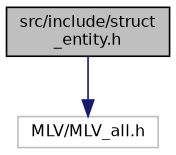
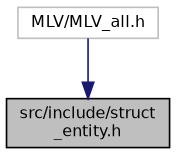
(88, 78) -> (88, 60)
